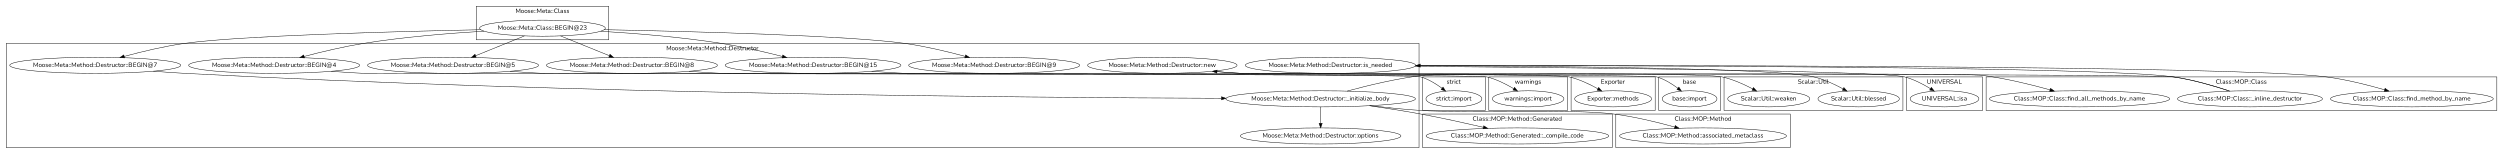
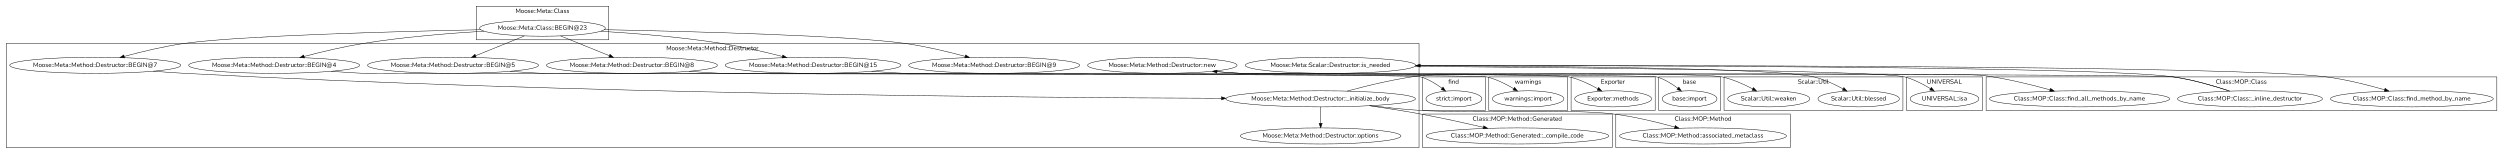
(1330, 65) -> (1330, 65)
(1454, 82) -> (1454, 82)
